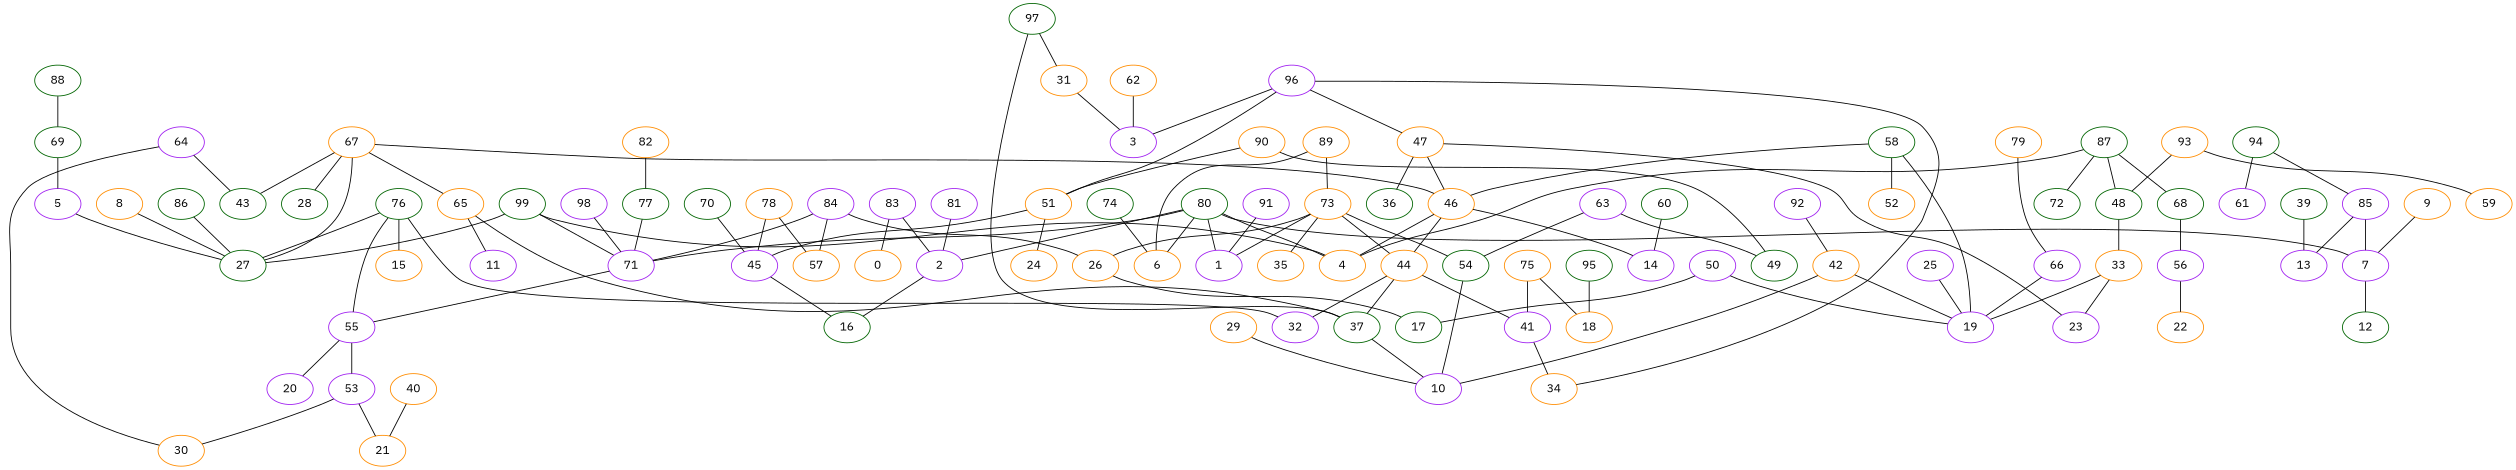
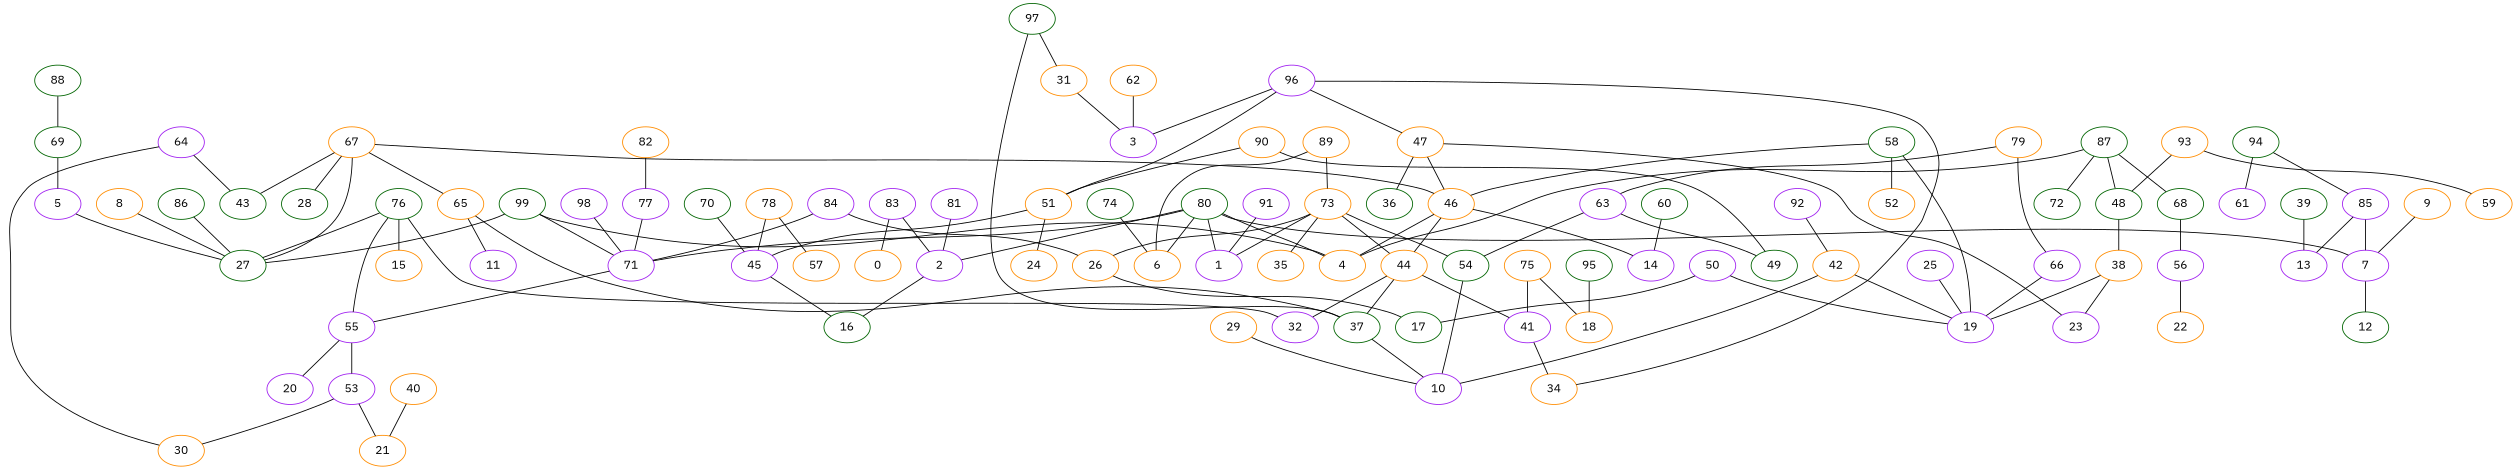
none -> (1817, 165)
(646, 204) -> (646, 204)
(824, 235) -> none
(2119, 266) -> (2119, 266)
